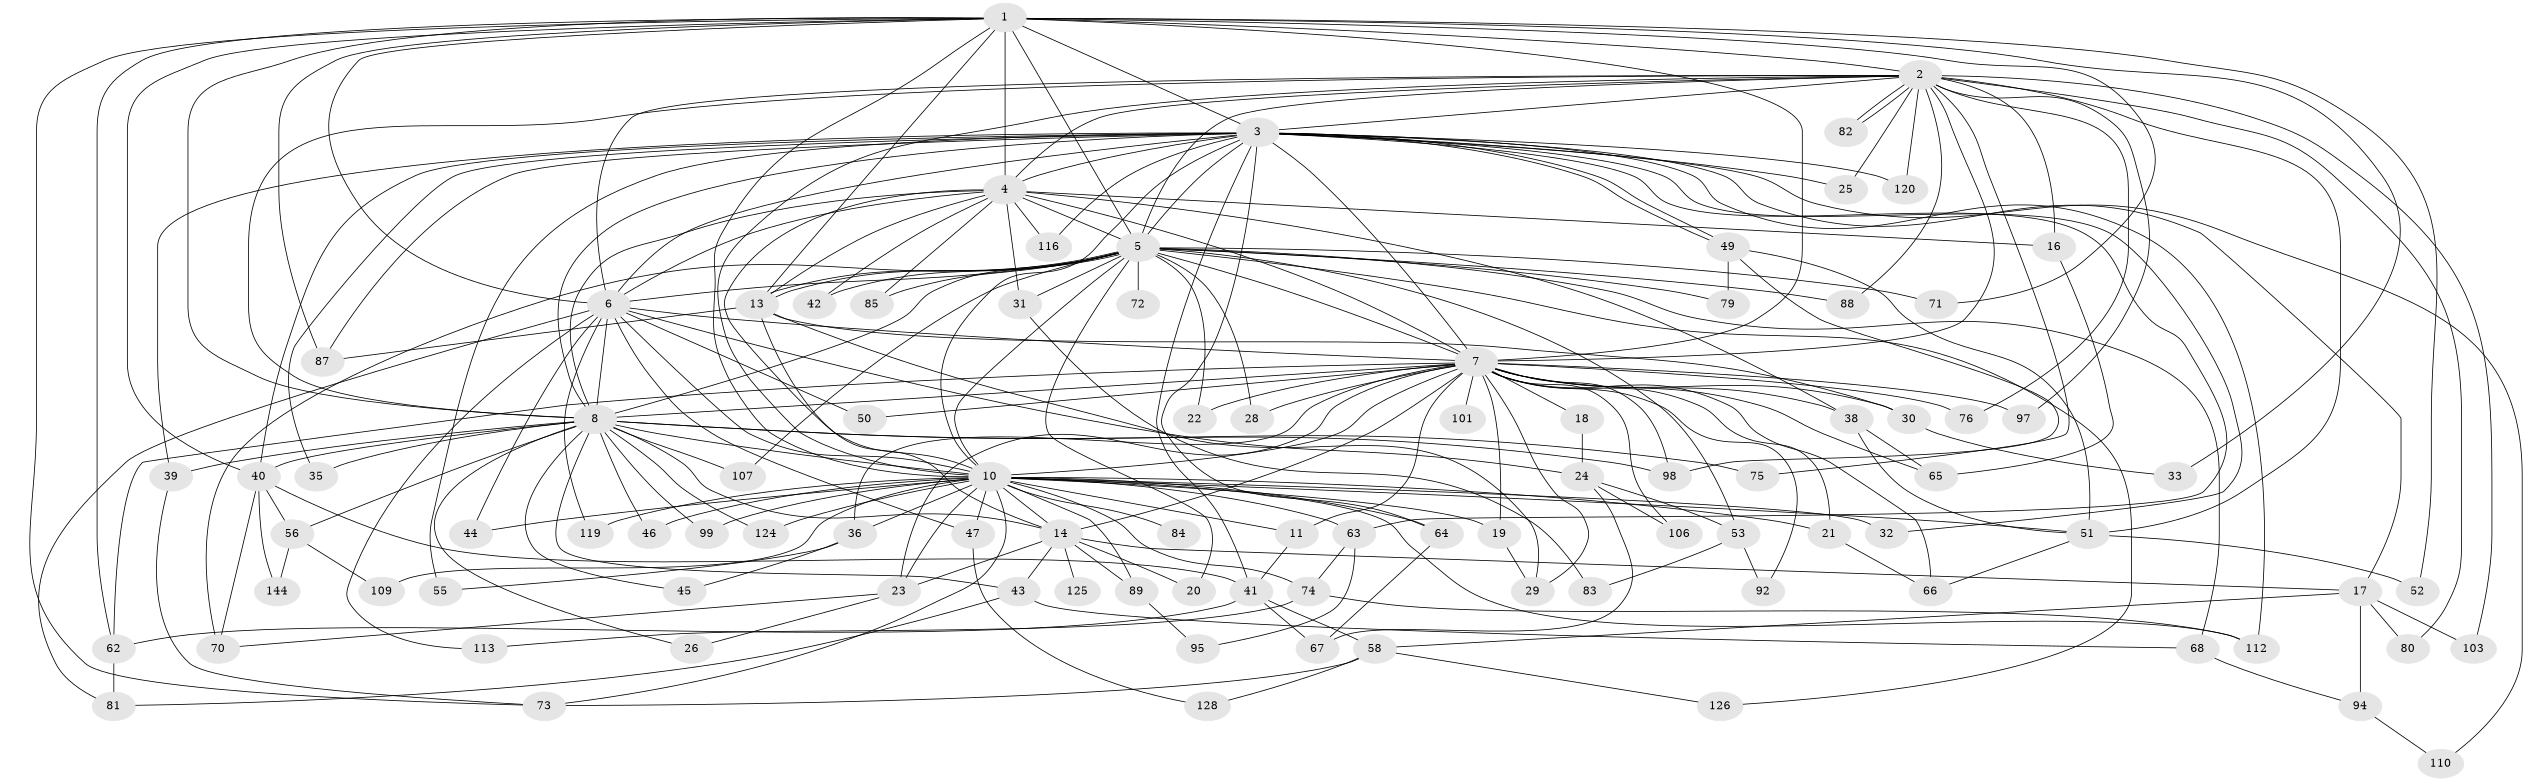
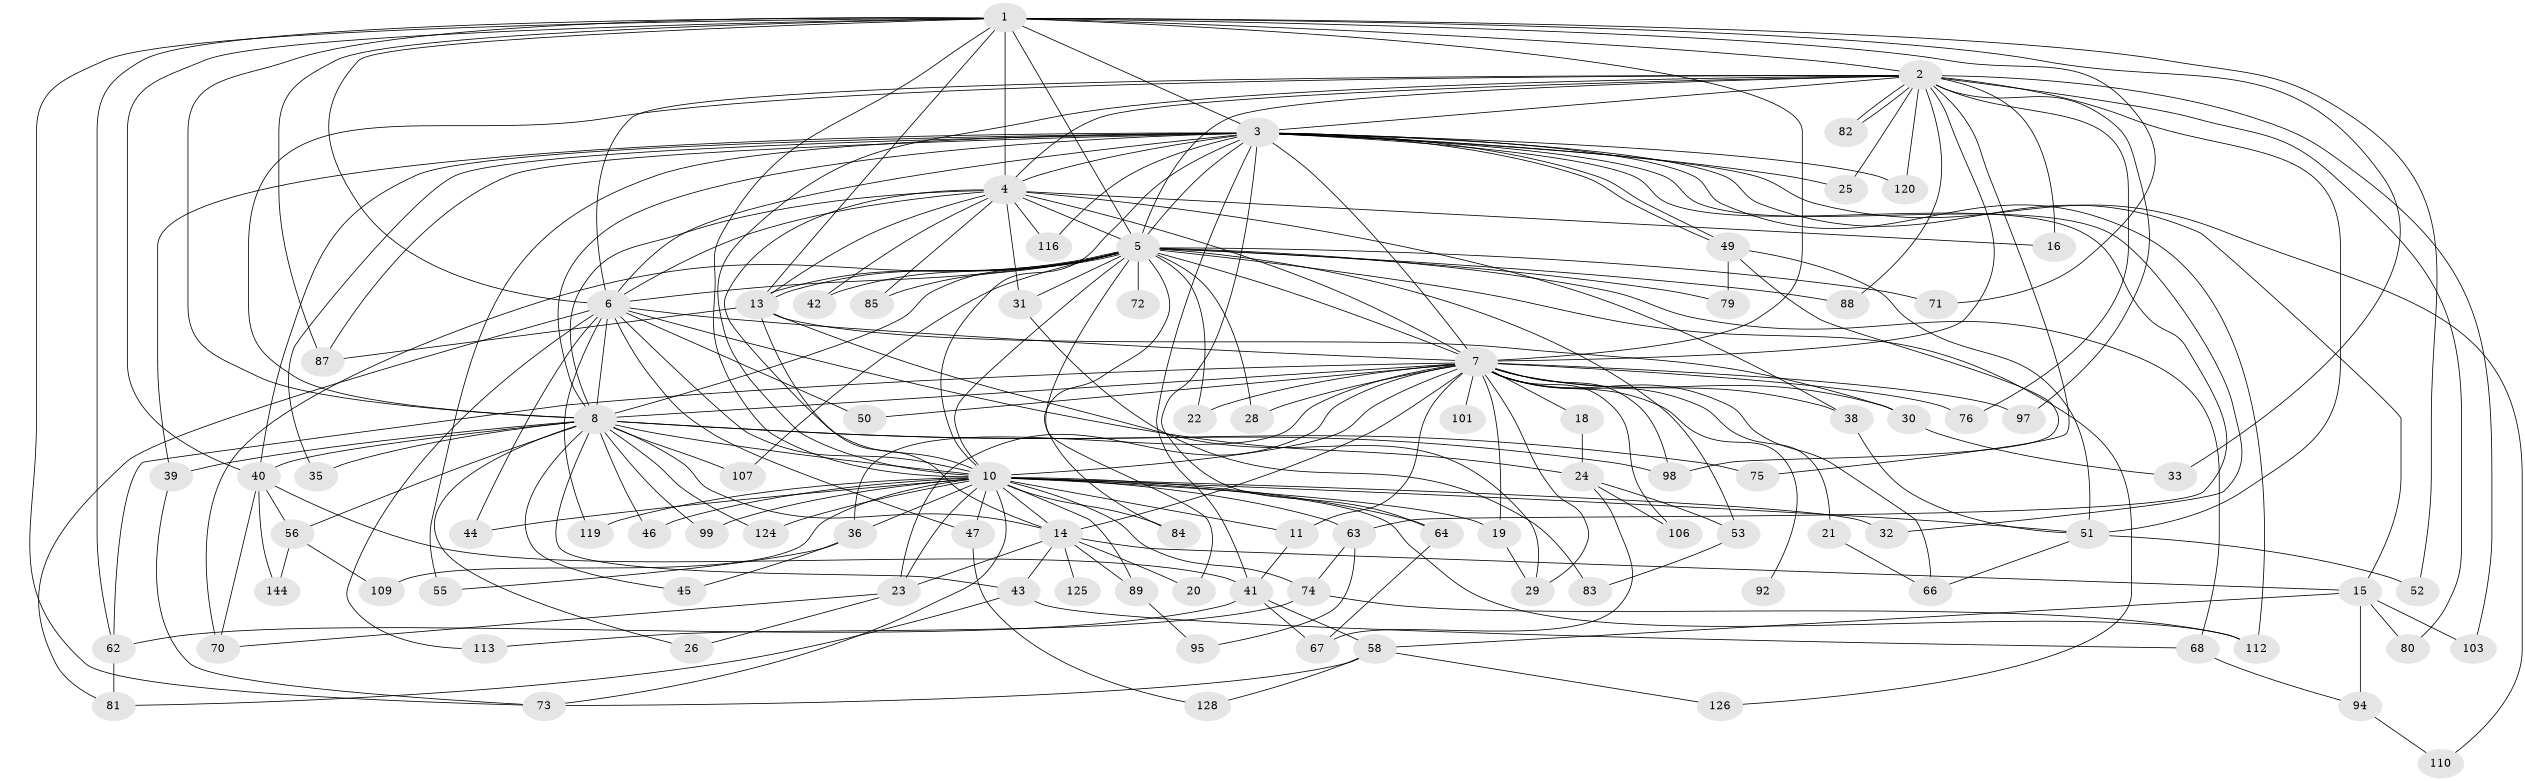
none -> (1099, 378)
(1936, 477) -> none
(1412, 488) -> none
(1751, 563) -> none
(2360, 592) -> (2360, 592)
